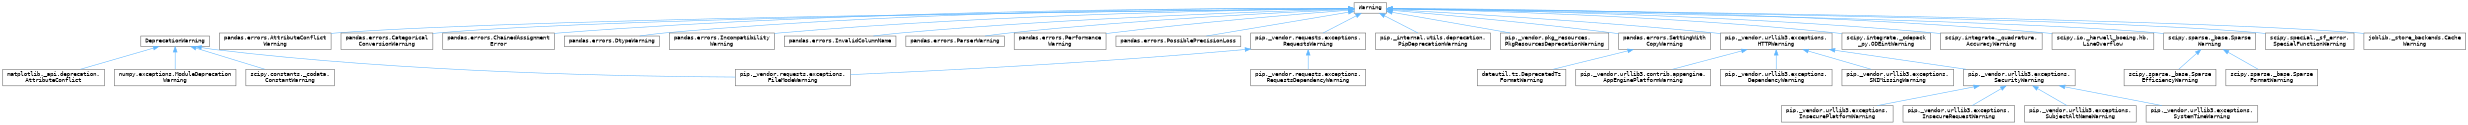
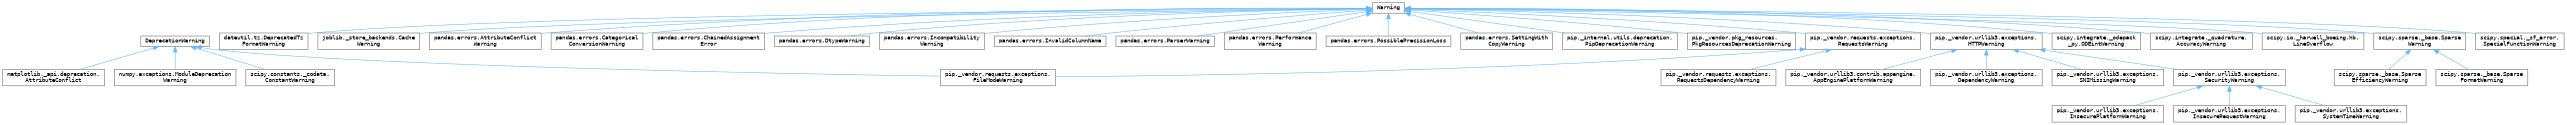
(1590, 60) -> (731, 16)
(2080, 114) -> none
